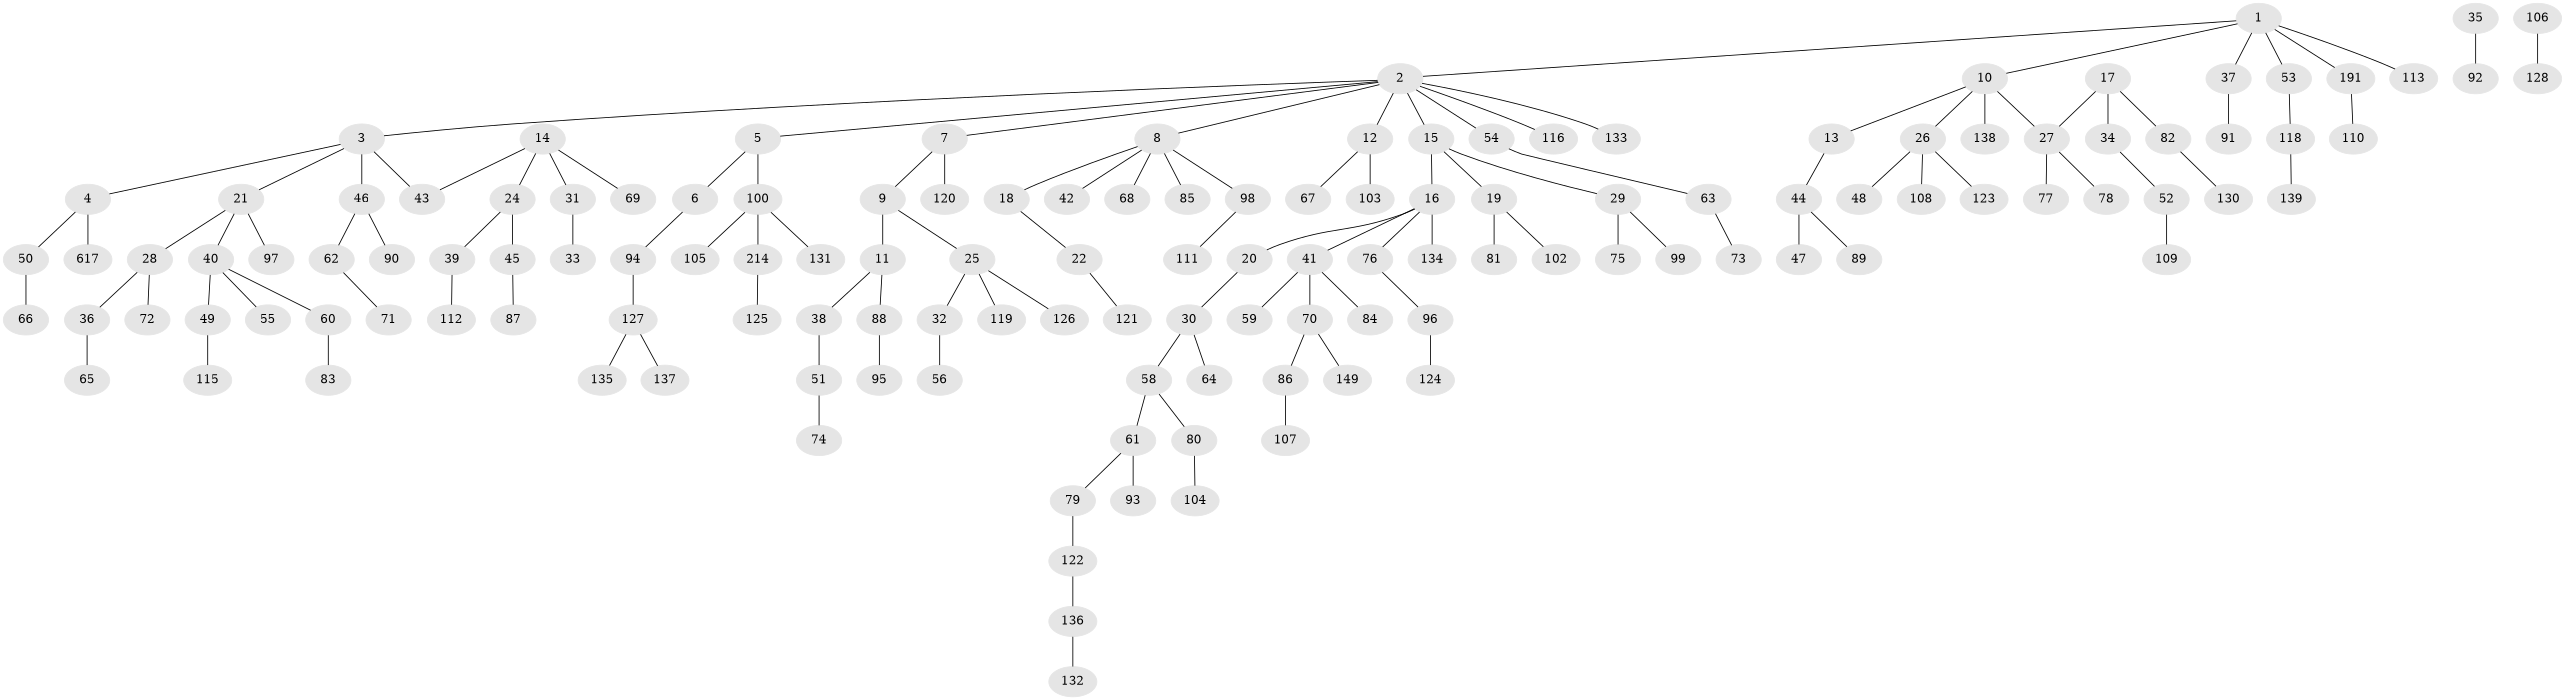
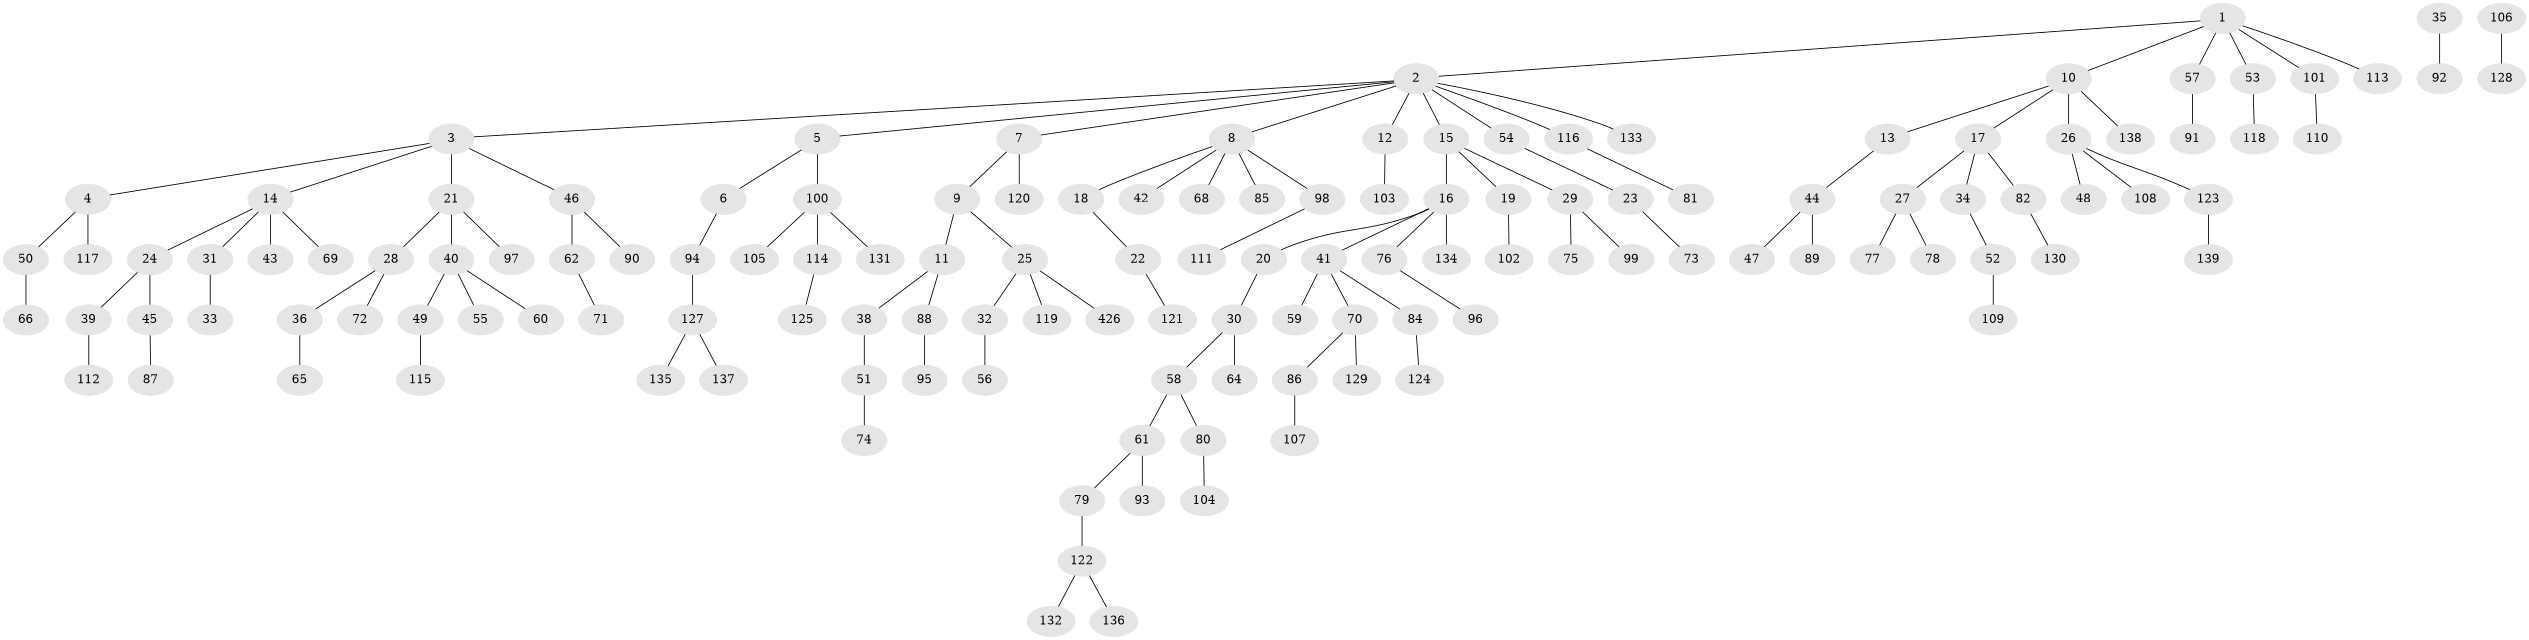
(2229, 79) -> (2193, 79)
(2351, 79) -> (2315, 79)
(2016, 109) -> (2023, 109)
(392, 169) -> (361, 169)
(2291, 169) -> (2208, 230)
(1308, 199) -> none
(1708, 199) -> (1631, 199)
(1494, 230) -> (1630, 169)
(88, 260) -> (88, 260)
(758, 260) -> (817, 260)
(1064, 320) -> (1110, 320)
(1430, 350) -> (1417, 350)
(328, 380) -> none
(1348, 380) -> (1357, 380)
(1073, 652) -> (1067, 591)
